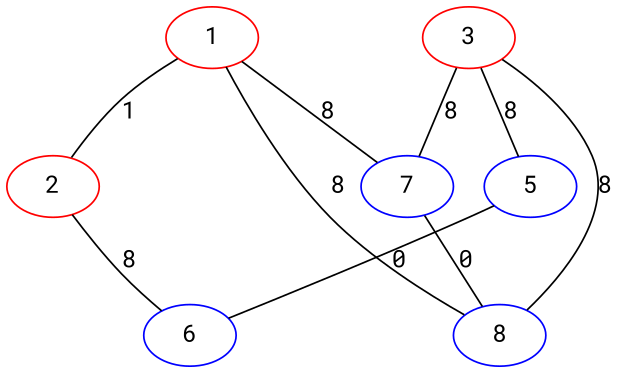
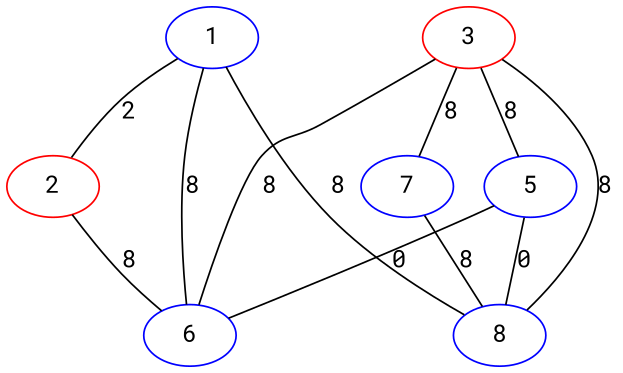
(212, 38) -> (212, 38)
(129, 112) -> (129, 112)
(310, 112) -> (183, 185)
none -> (284, 139)
(466, 261) -> (466, 261)
none -> (515, 261)
